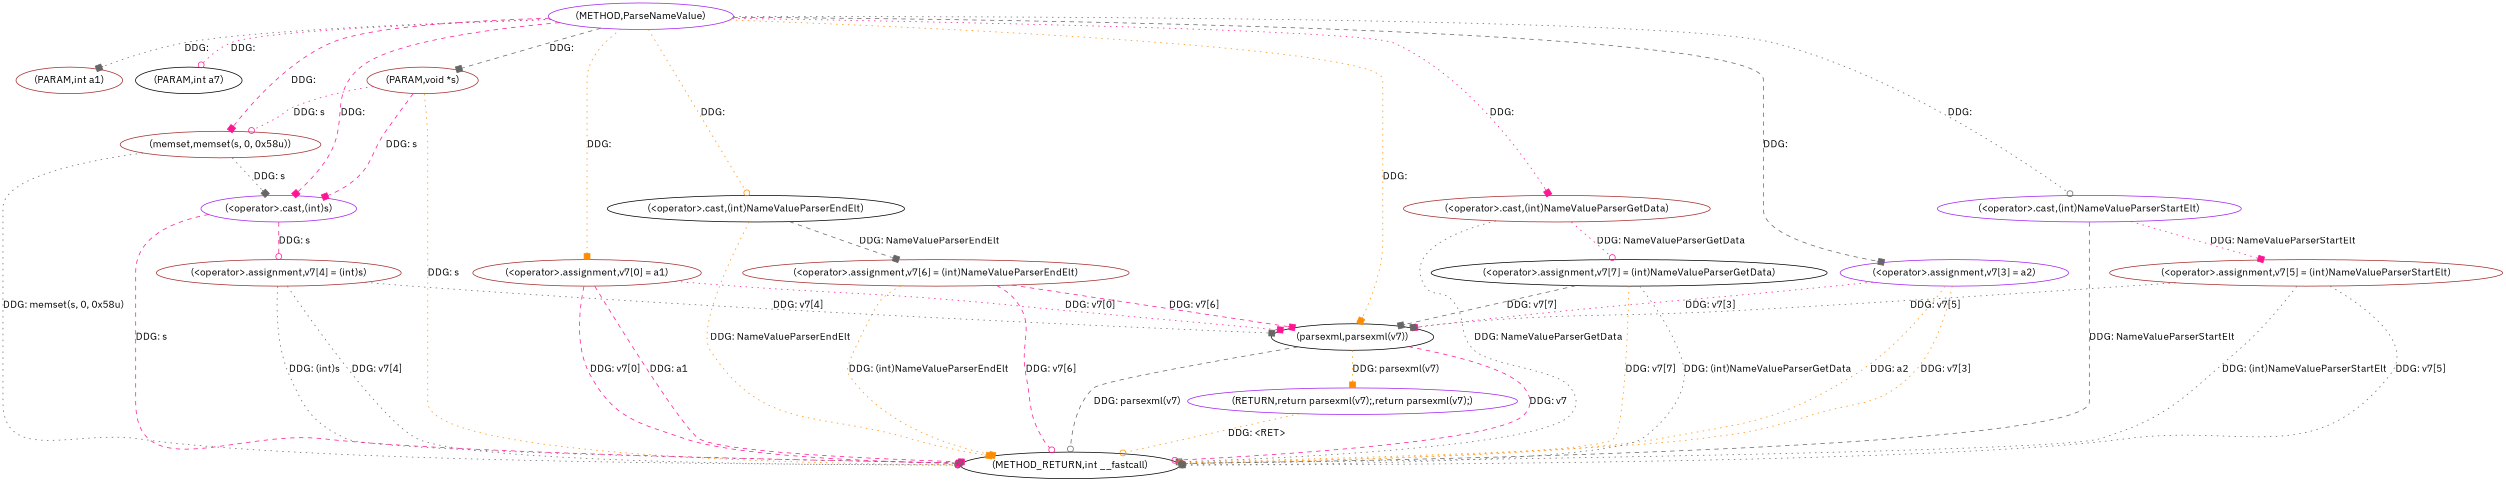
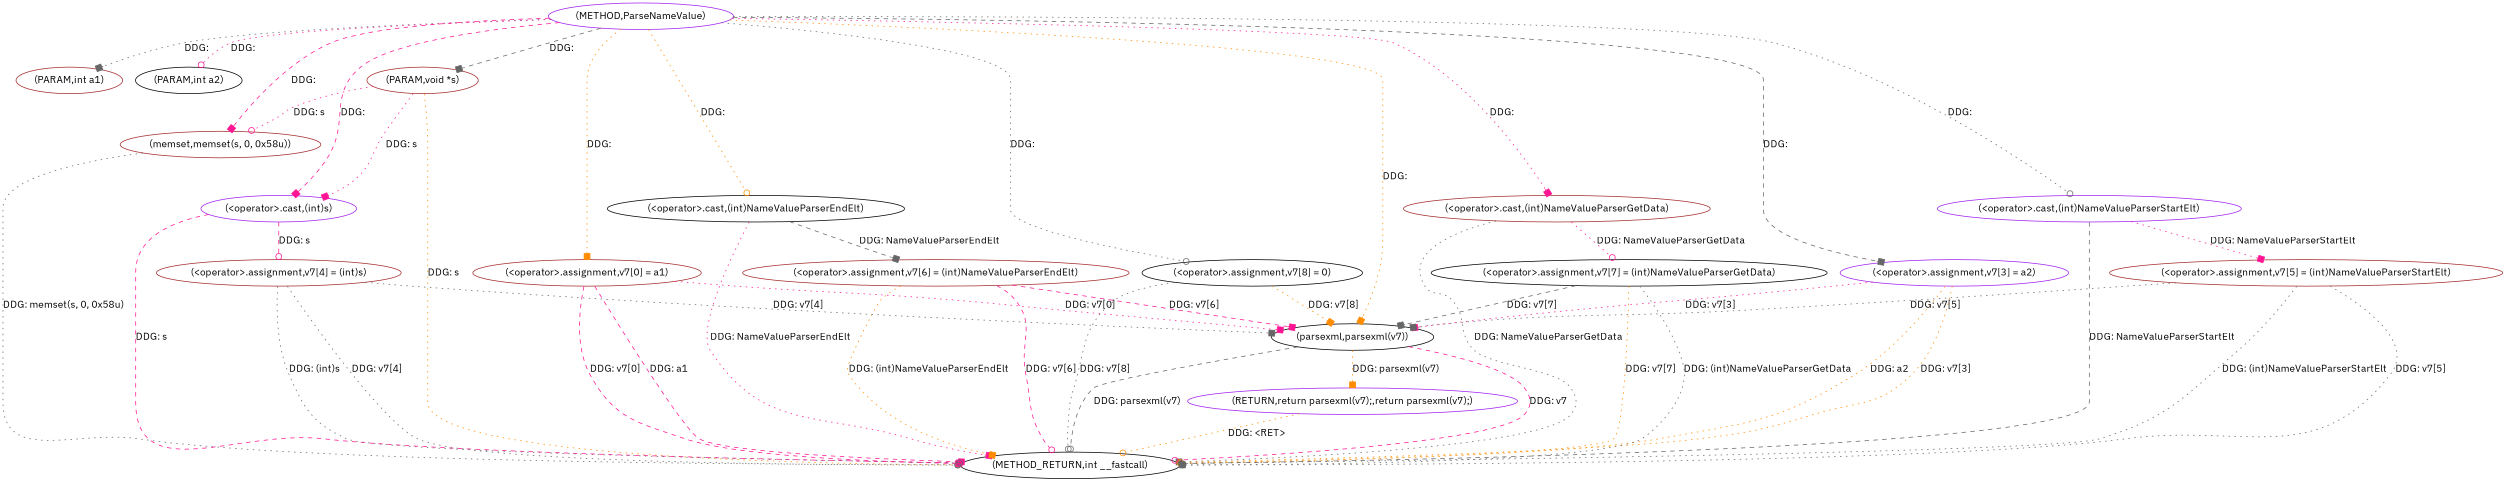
(189, 80) -> (189, 80)
(376, 149) -> (376, 149)
(247, 174) -> none
none -> (1252, 273)
(771, 406) -> (771, 406)
